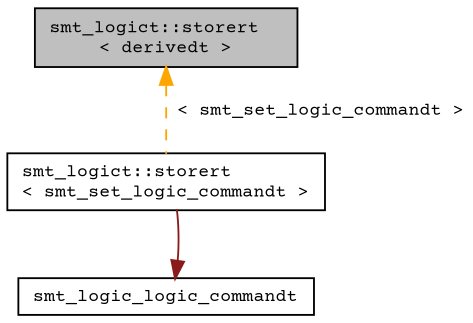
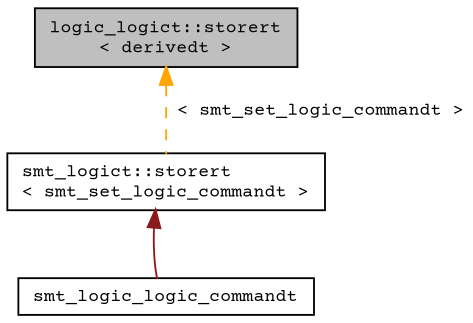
(166, 38) -> (166, 38)
(179, 235) -> (154, 254)
